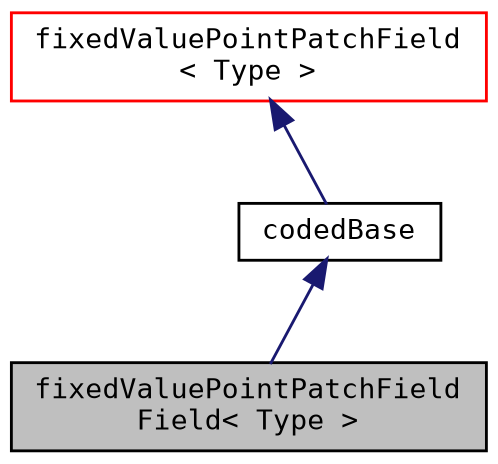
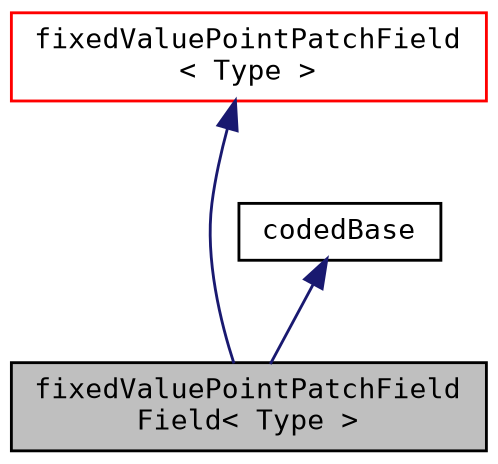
(305, 165) -> (211, 246)
